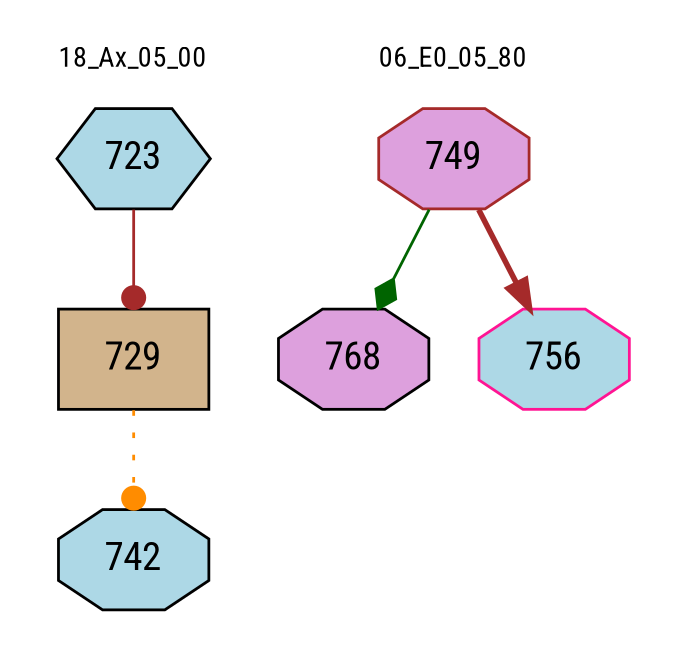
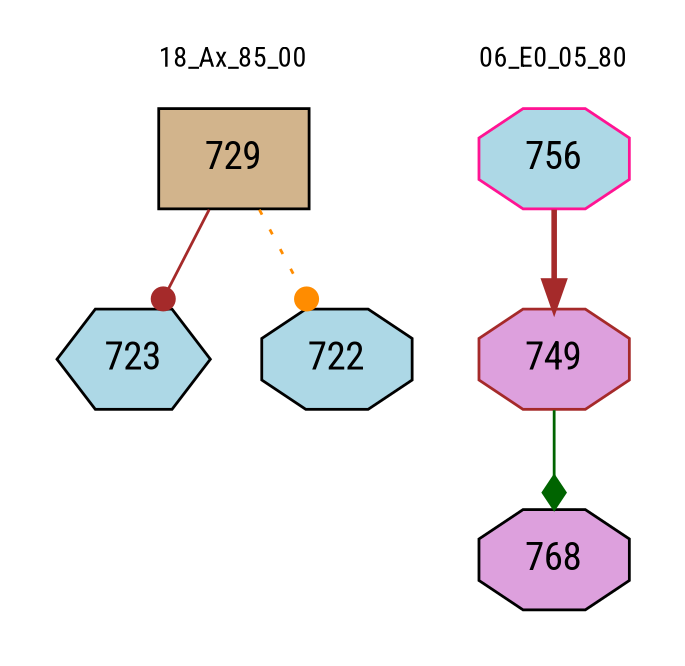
(134, 60) -> (234, 60)
(498, 247) -> (554, 245)
(134, 248) -> (189, 249)
(134, 560) -> (337, 359)
